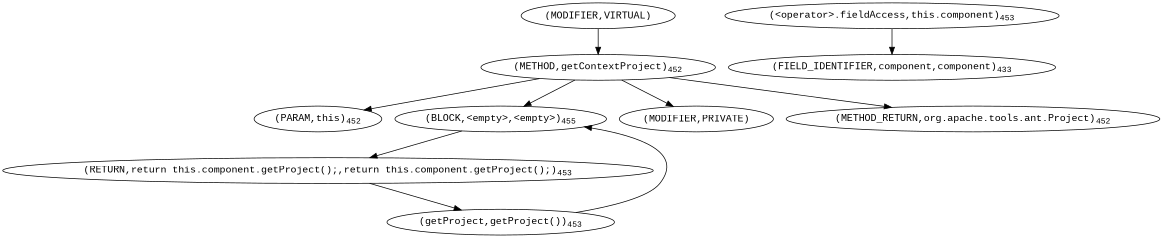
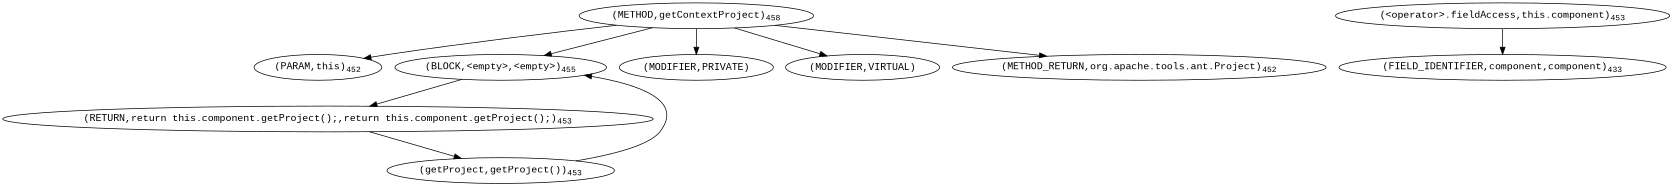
(598, 38) -> (777, 41)
(675, 66) -> (773, 15)
